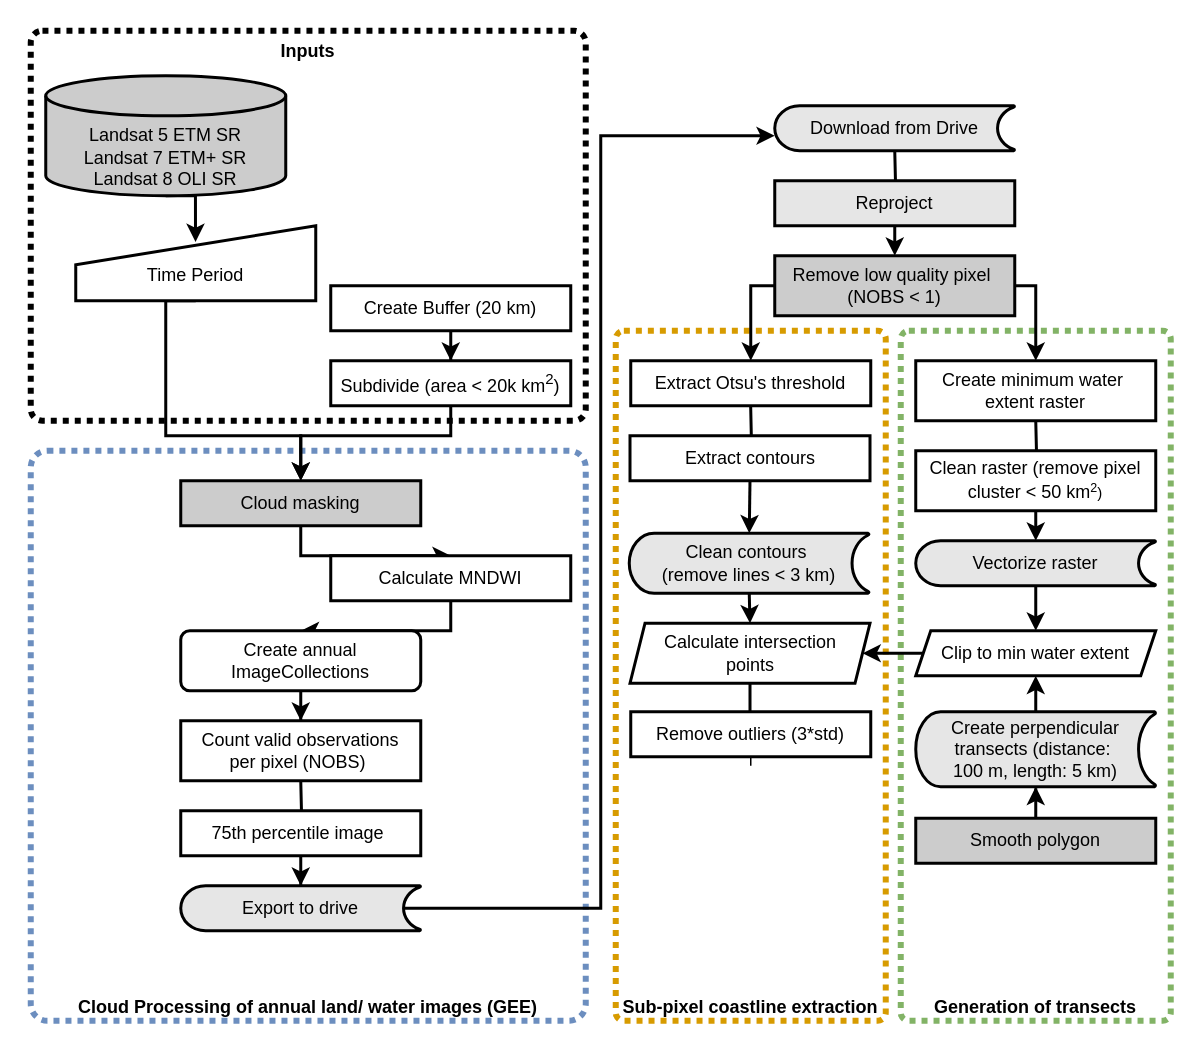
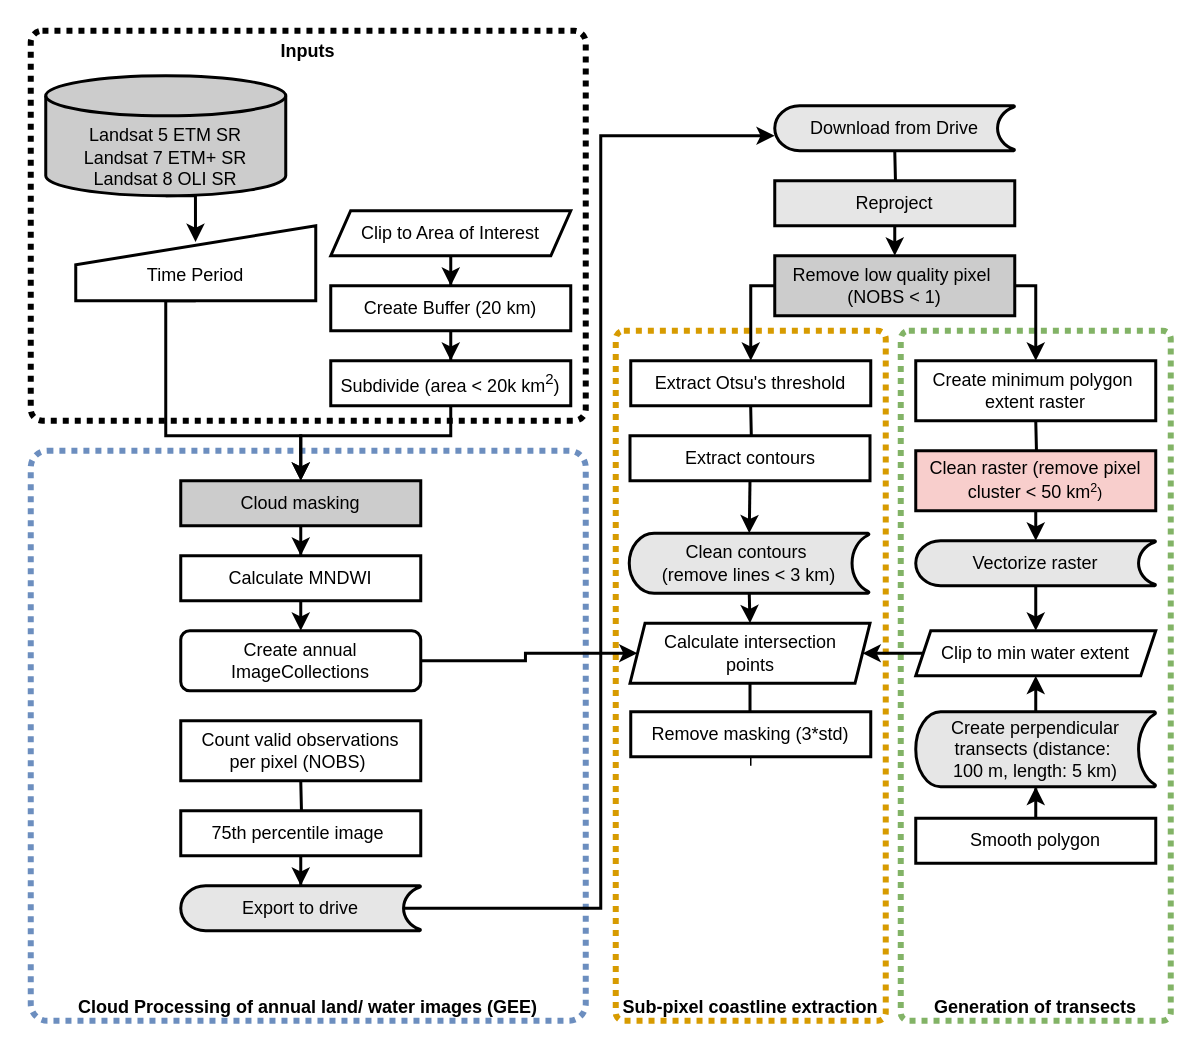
none -> (451, 233)
none -> (451, 278)
(1036, 391) -> (1036, 391)
(1036, 481) -> (1036, 481)
(451, 578) -> (301, 578)
(301, 713) -> (525, 660)
(751, 734) -> (751, 734)
(1036, 841) -> (1036, 841)
